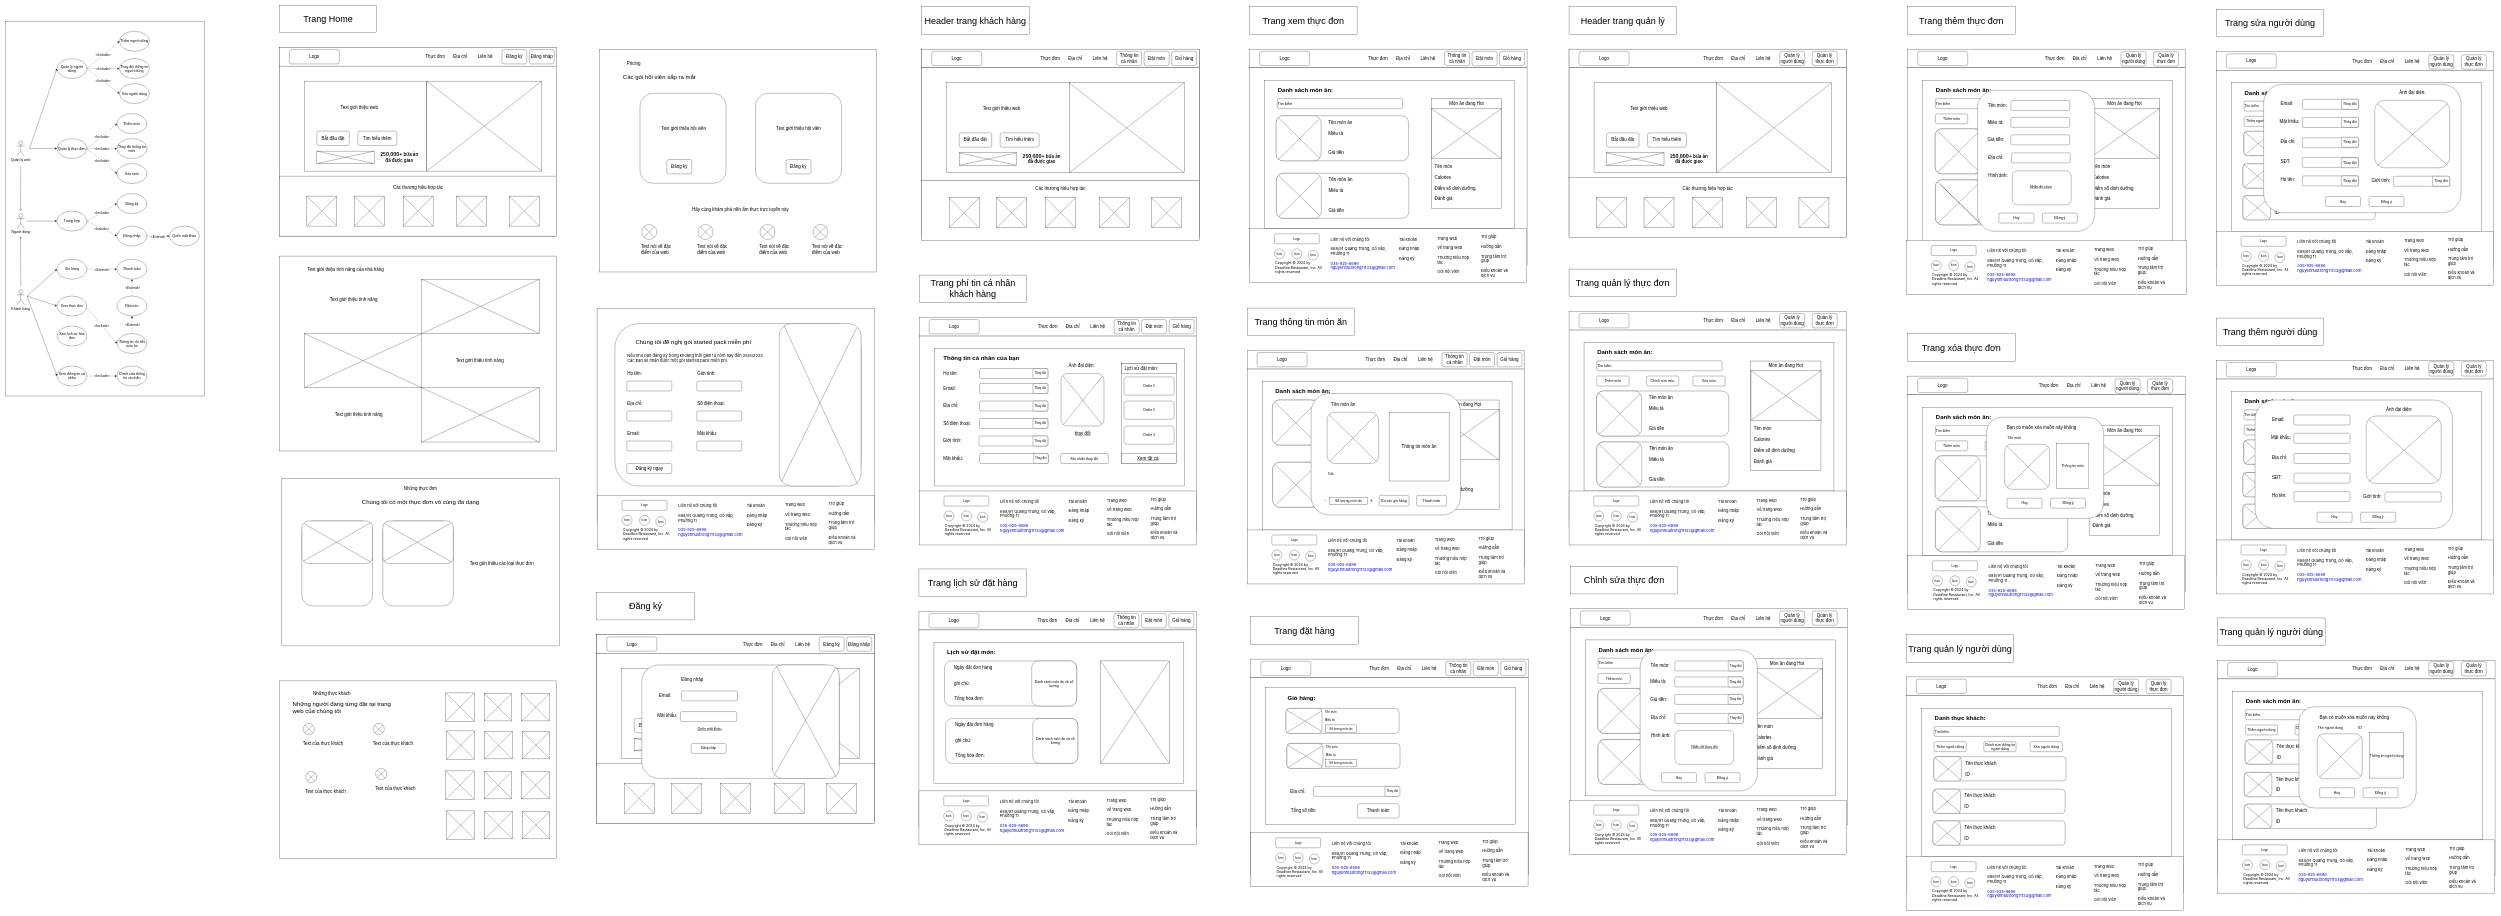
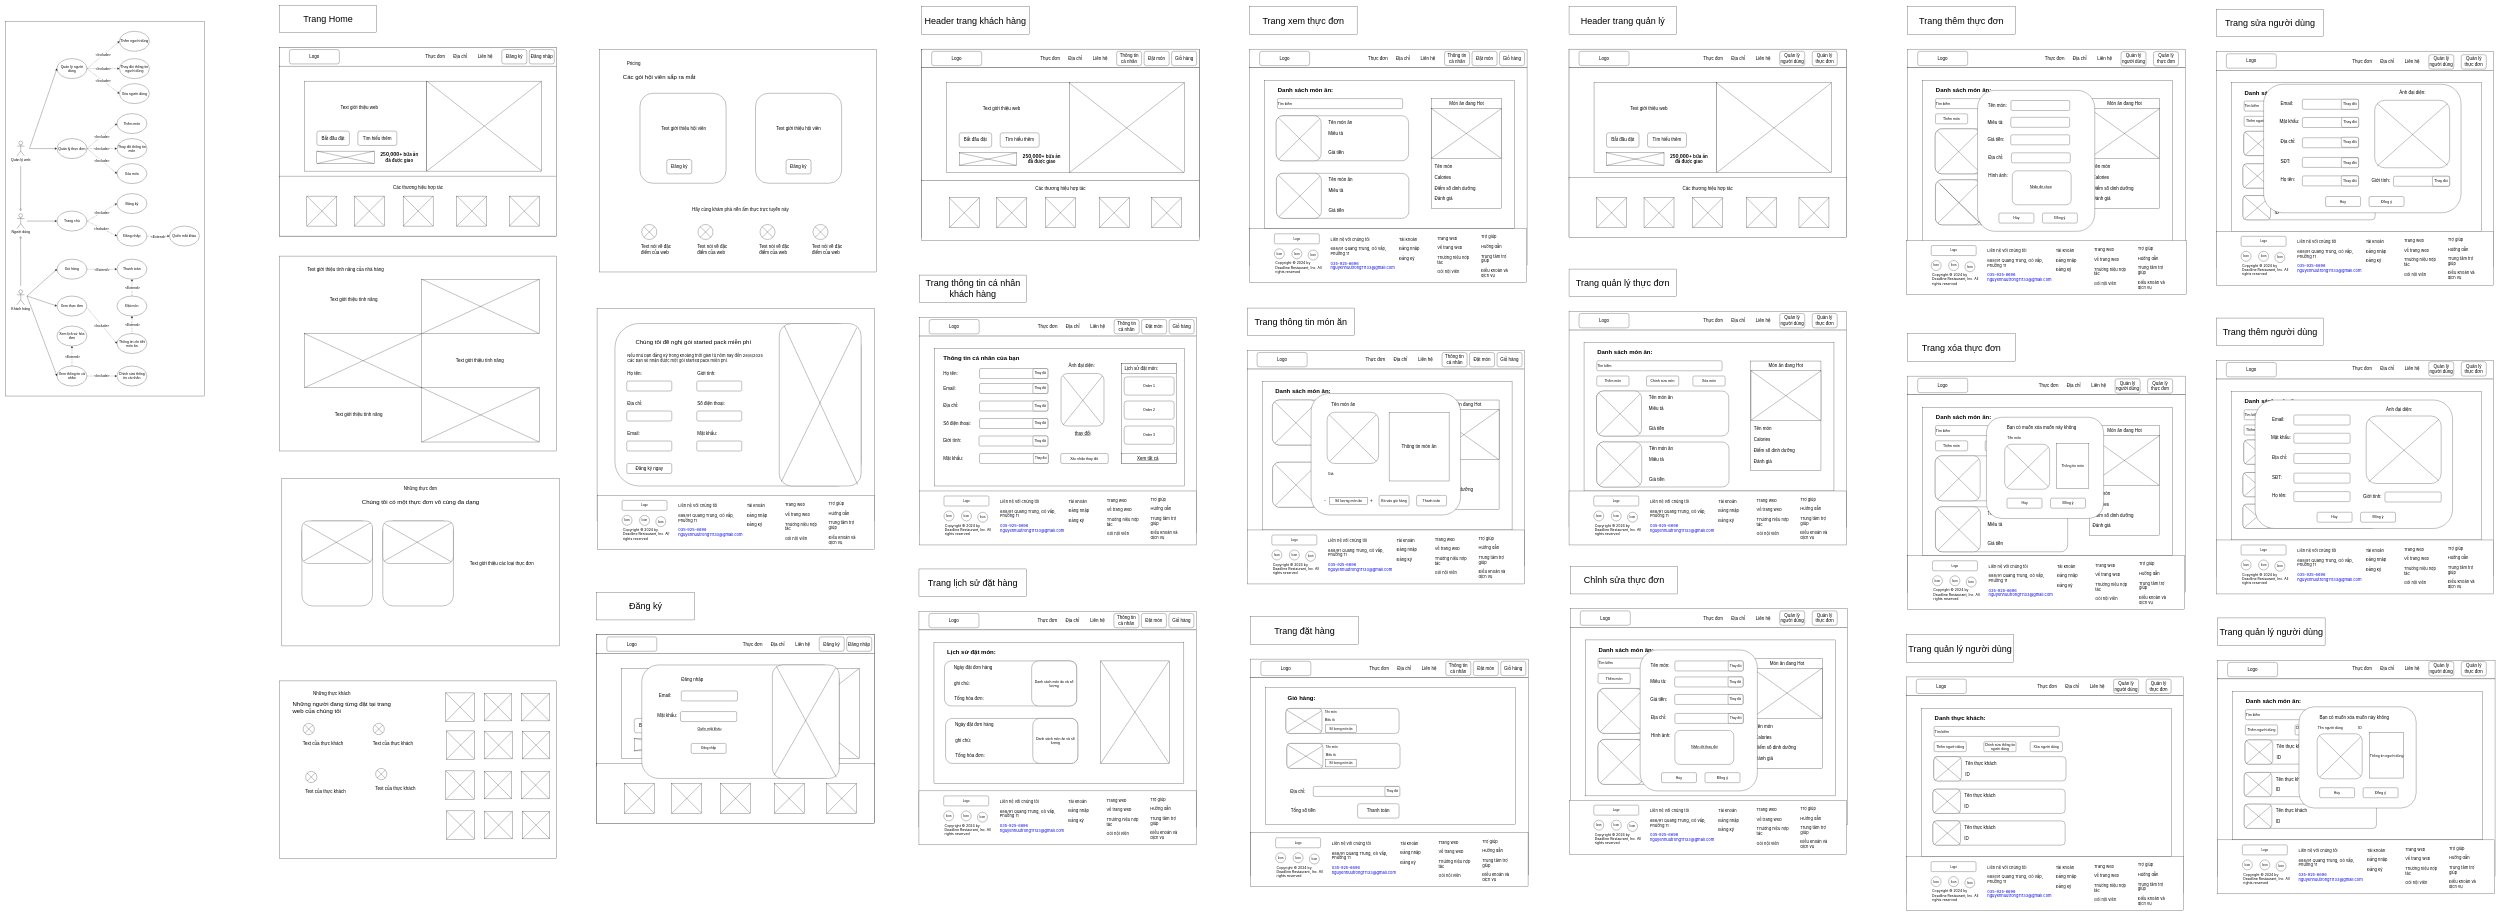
(71, 221) -> (71, 221)
(973, 289) -> (973, 289)
none -> (71, 354)
